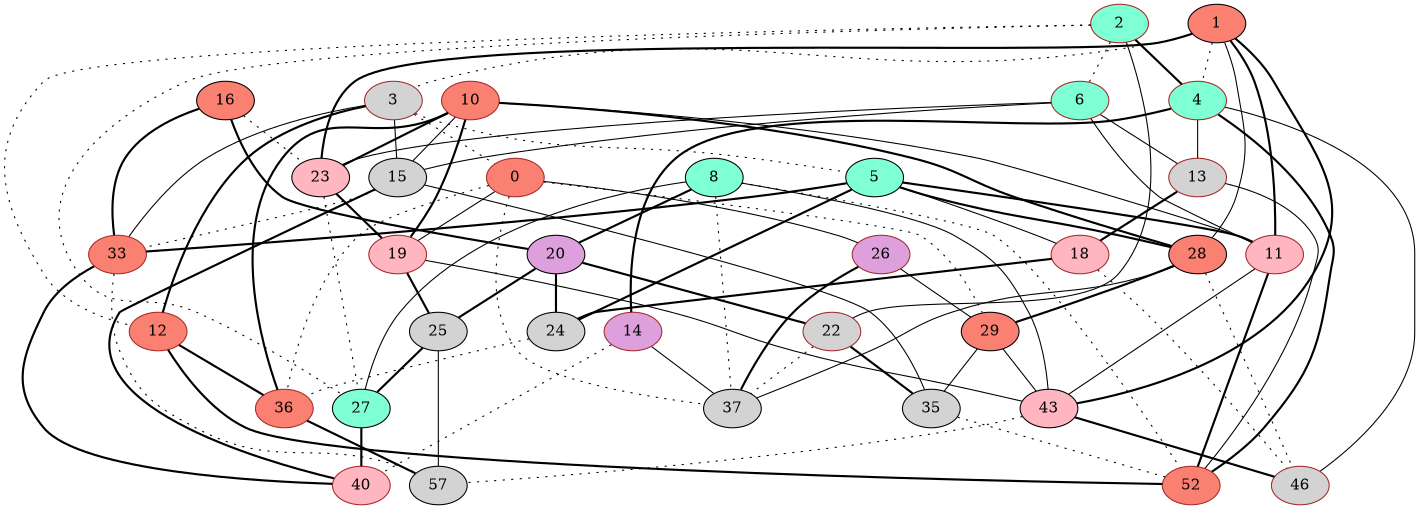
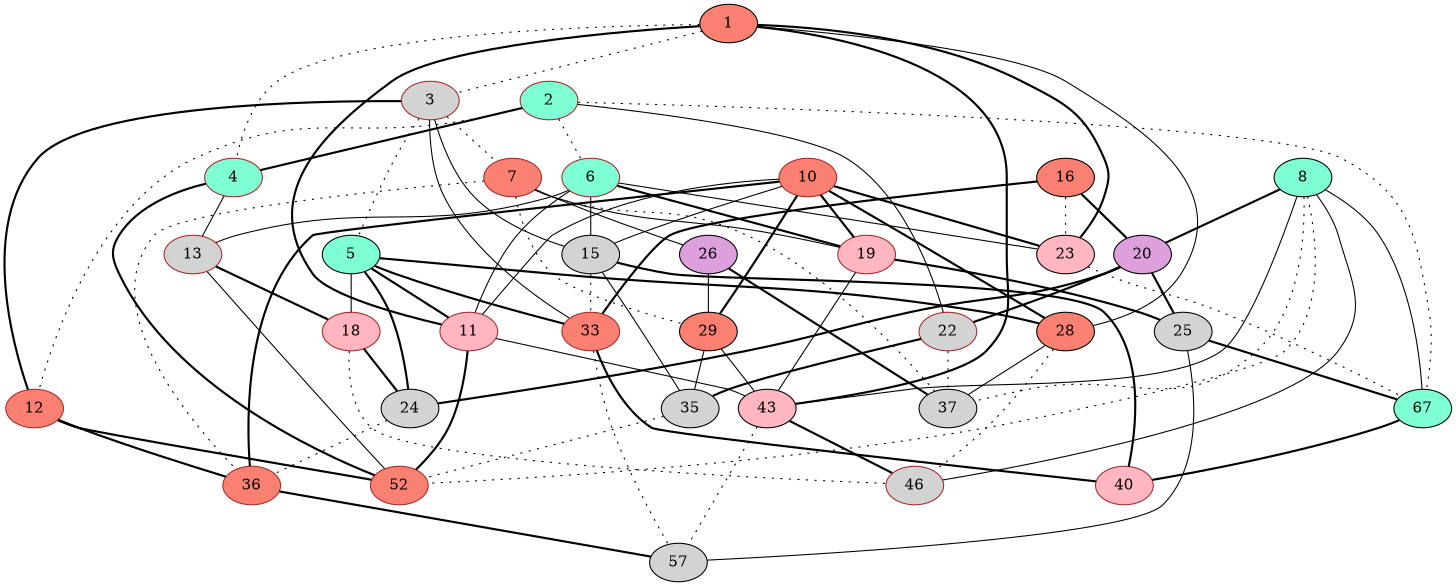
(515, 178) -> (513, 178)
(353, 210) -> (723, 215)
(1414, 252) -> (1229, 412)
(881, 255) -> (708, 255)
(1095, 295) -> (759, 255)
(633, 332) -> none
(361, 409) -> (1423, 409)
